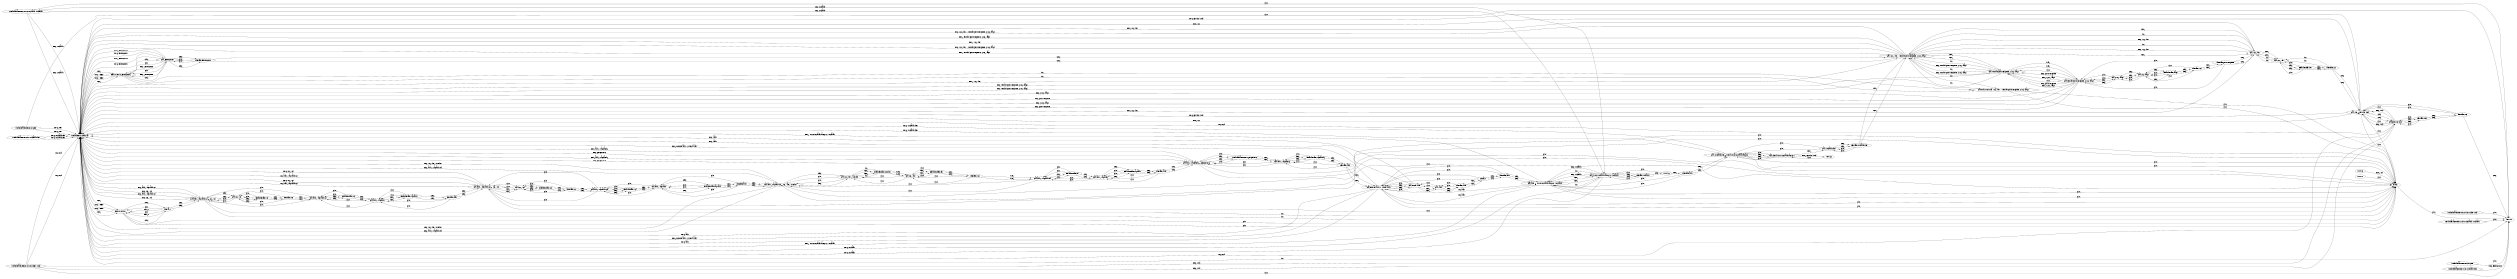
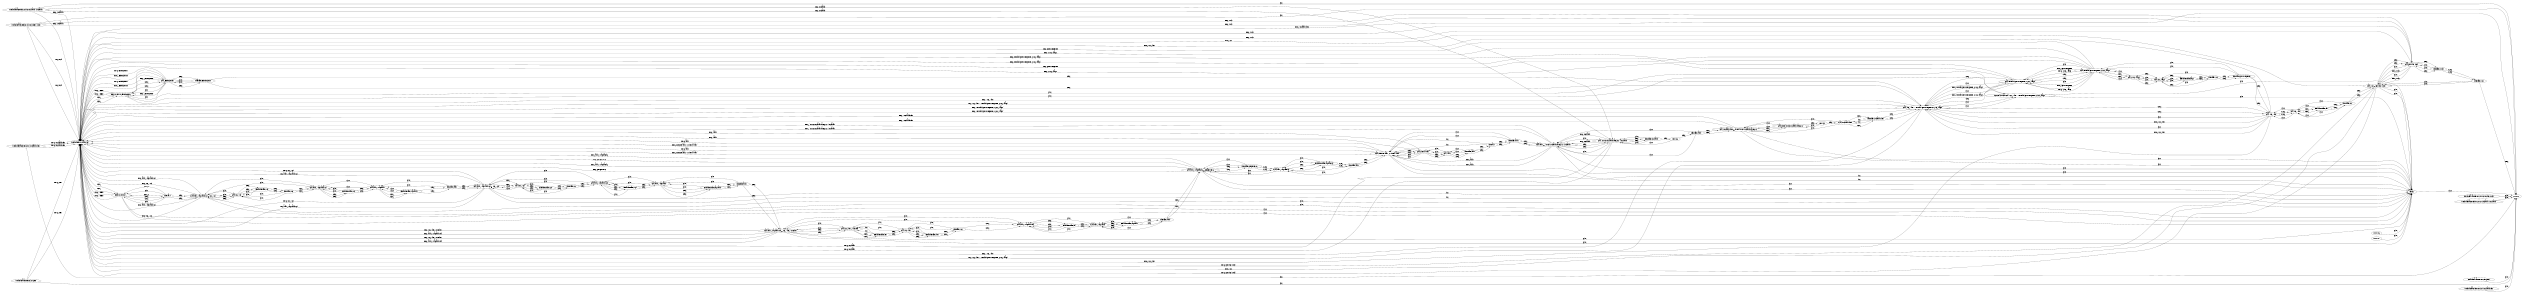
(1809, 153) -> (1831, 123)
(1810, 156) -> (1813, 123)
(1245, 158) -> (1250, 166)
(883, 172) -> (880, 235)
(2380, 173) -> (2396, 231)
(1282, 259) -> (1302, 27)
(2495, 266) -> (2507, 286)
none -> (1240, 278)
